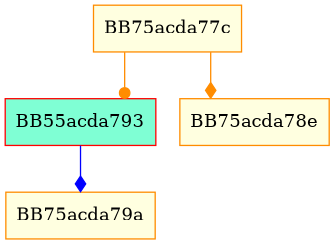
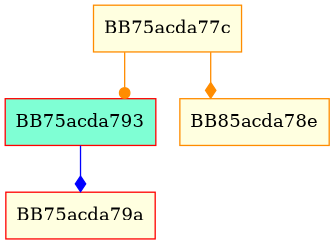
(81, 122) -> (81, 122)
(255, 122) -> (255, 122)
(81, 216) -> (81, 216)
